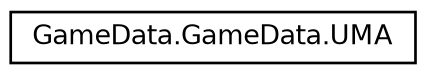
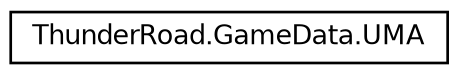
(213, 38) -> (229, 38)
